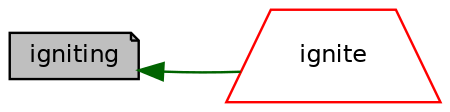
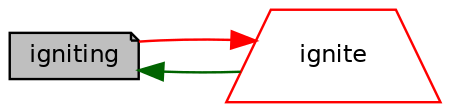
none -> (185, 40)
